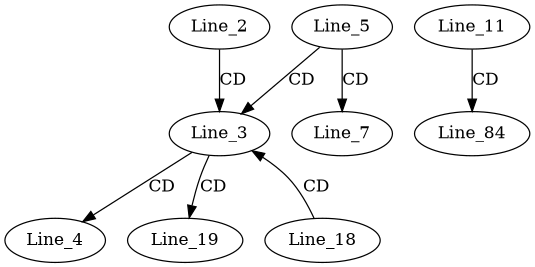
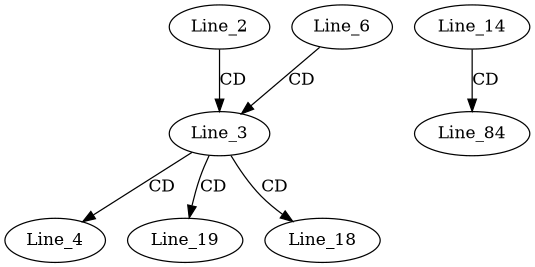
(342, 27) -> (342, 27)
(472, 27) -> (472, 27)
(342, 134) -> none
(293, 184) -> (254, 188)
